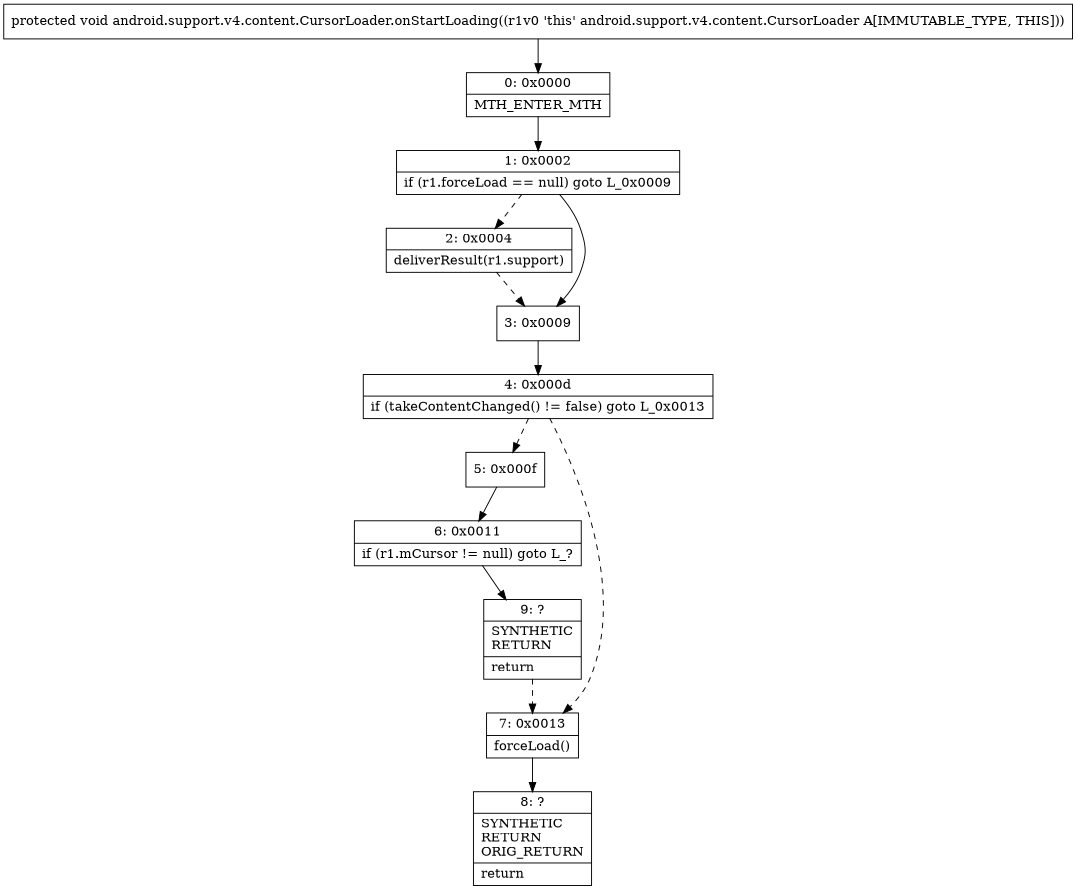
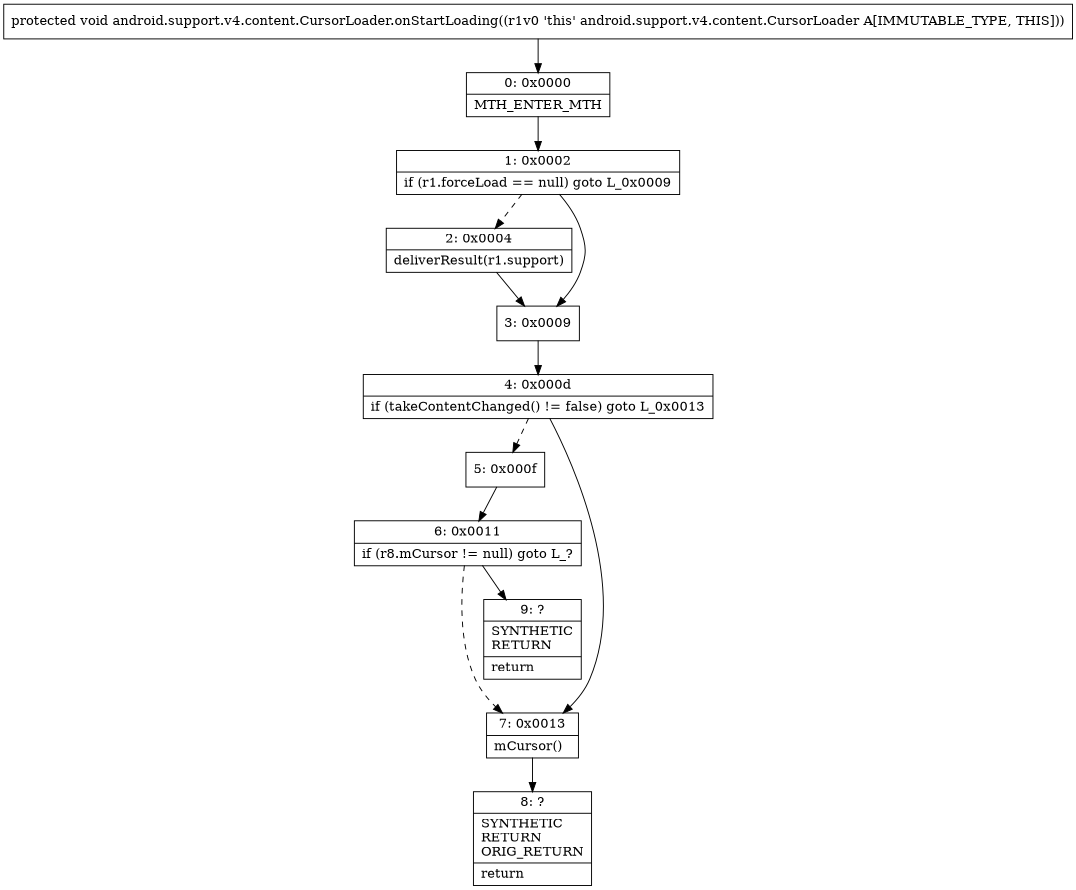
(508, 286) -> (508, 286)
(468, 554) -> (468, 554)
(599, 562) -> (599, 562)
(532, 691) -> (464, 640)
(532, 746) -> (528, 746)
